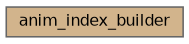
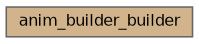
(95, 22) -> (99, 22)
